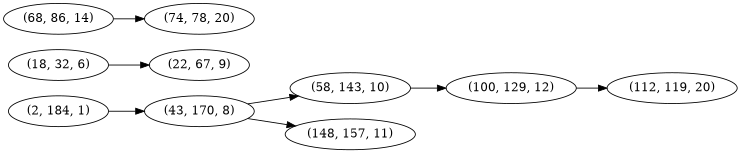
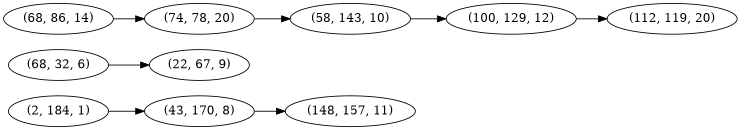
(58, 65) -> (58, 65)
(269, 101) -> (268, 19)
